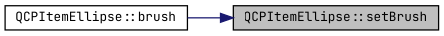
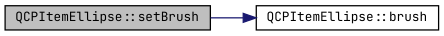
(204, 18) -> (227, 18)
